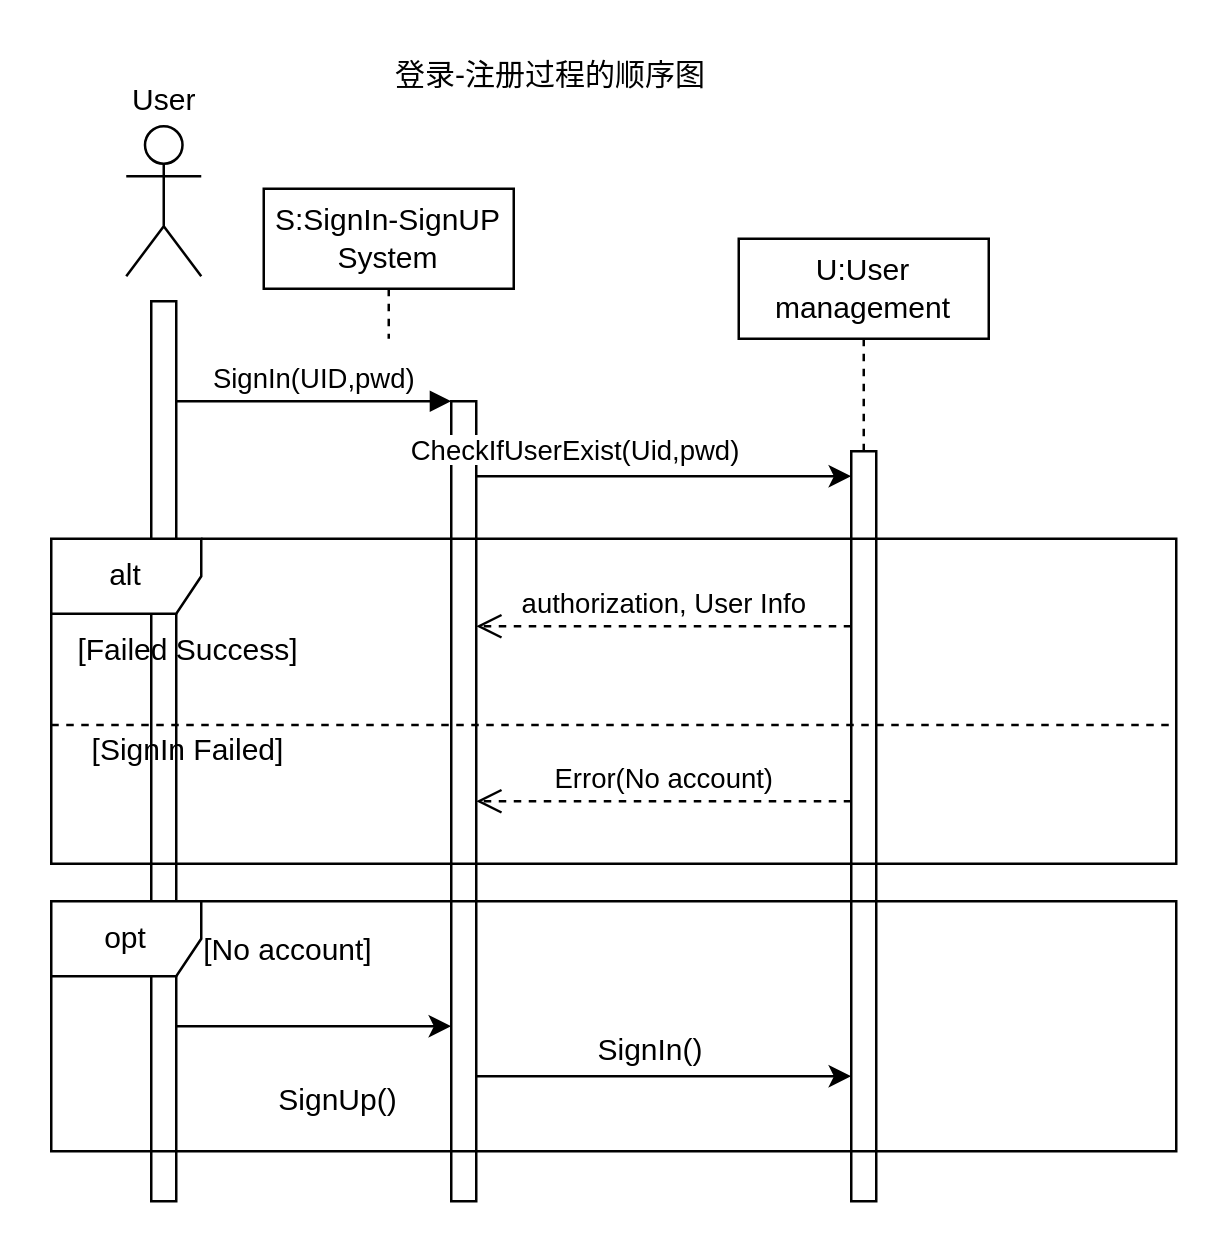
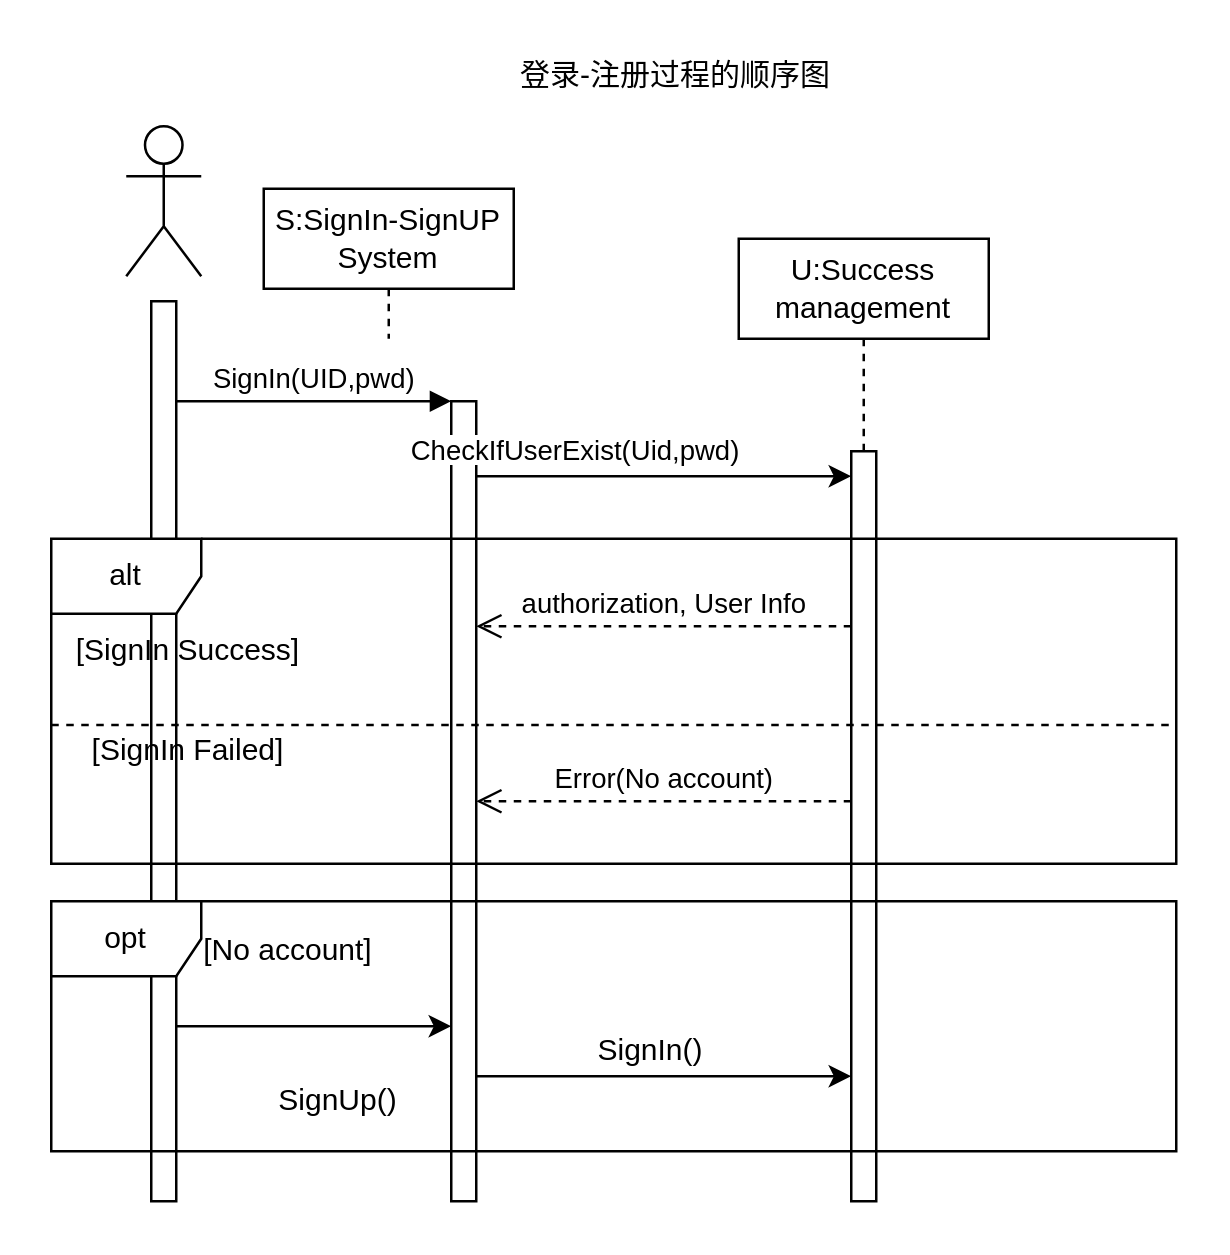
(551, 76) -> (676, 76)
(164, 101) -> none
(864, 289) -> (864, 289)
(189, 651) -> (189, 651)
